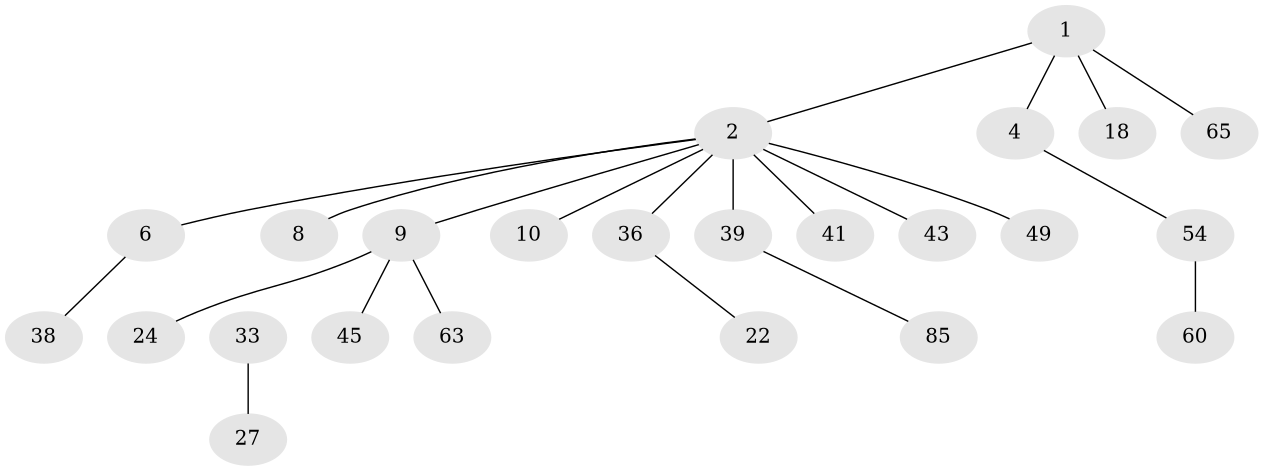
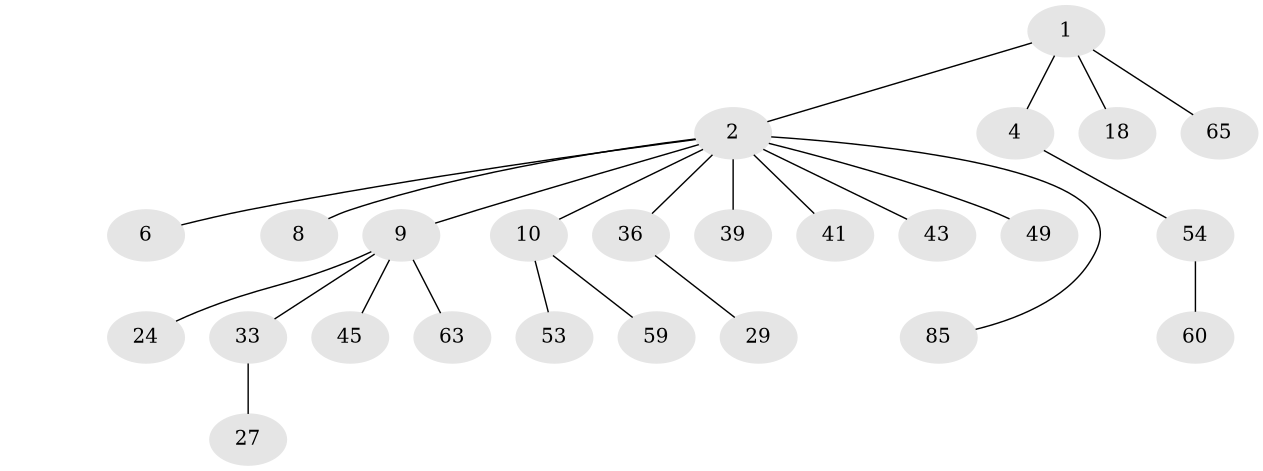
(836, 286) -> (1030, 177)
none -> (325, 287)
(44, 337) -> none
none -> (554, 337)
none -> (657, 337)
(759, 337) -> (759, 337)
